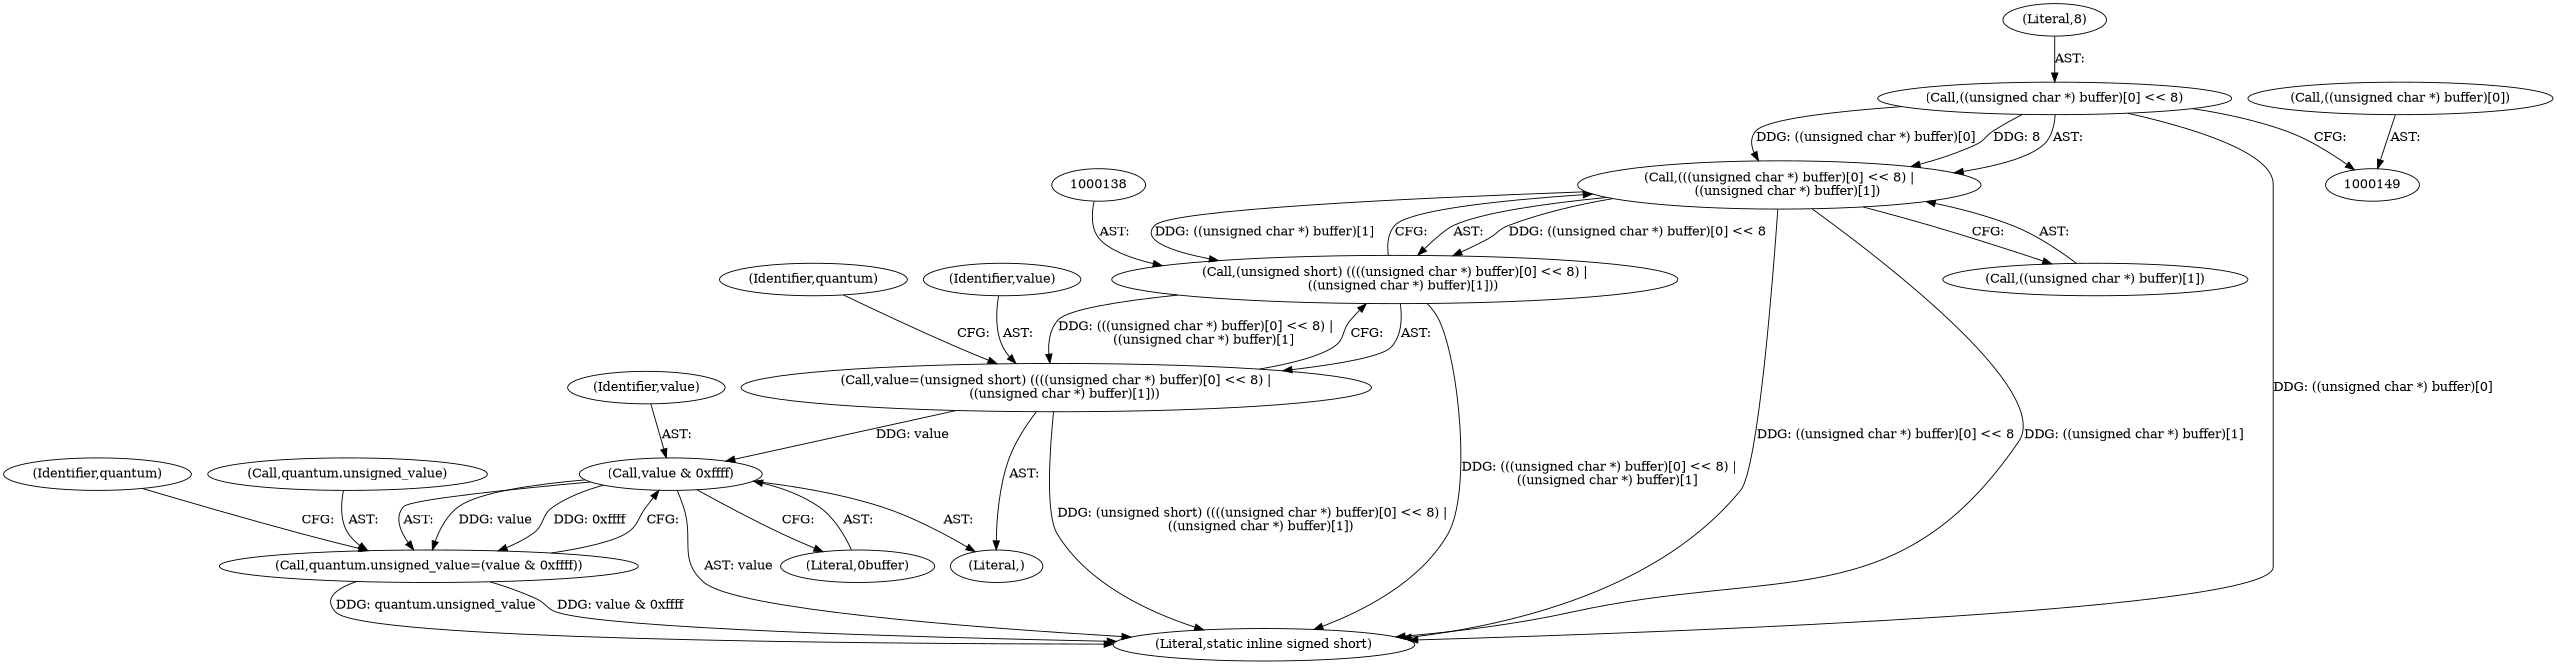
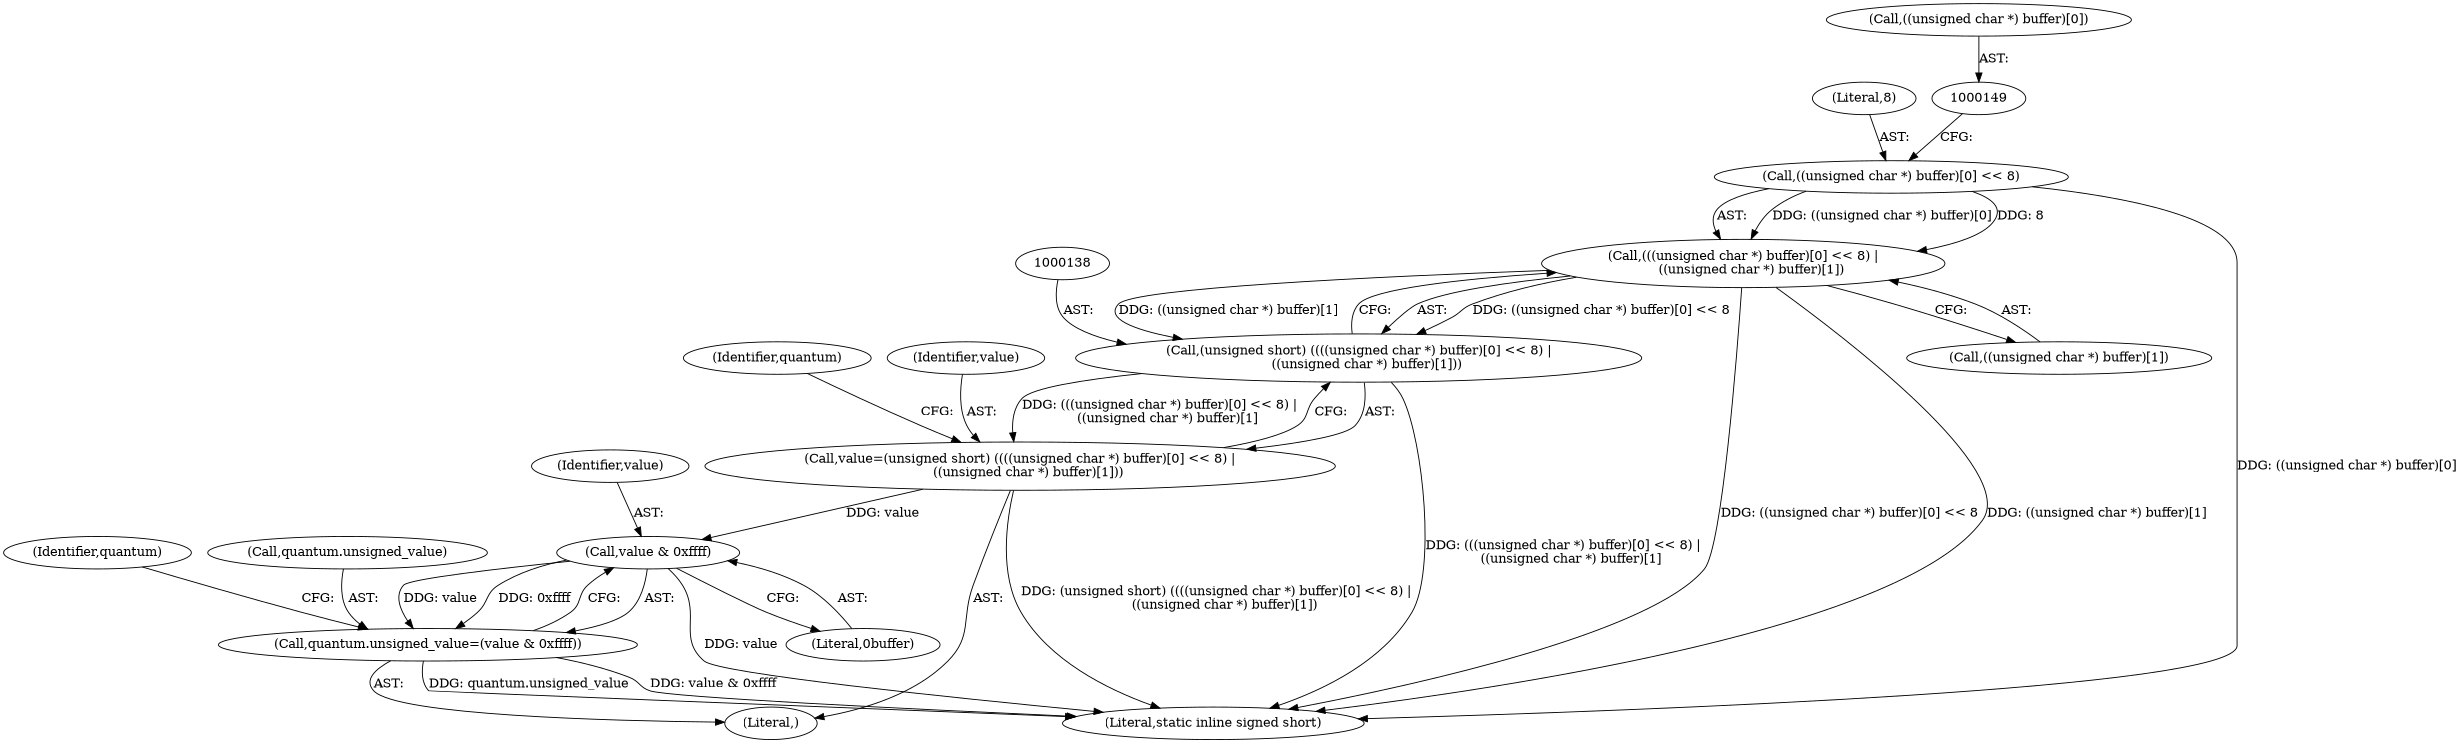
(2273, 127) -> (1939, 134)
(864, 502) -> (523, 716)
(738, 566) -> (741, 645)
